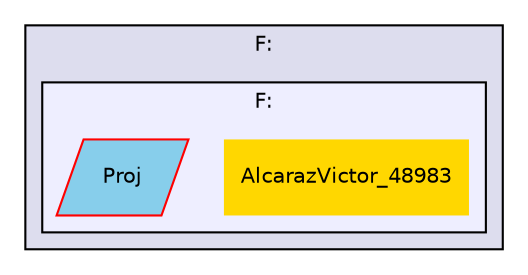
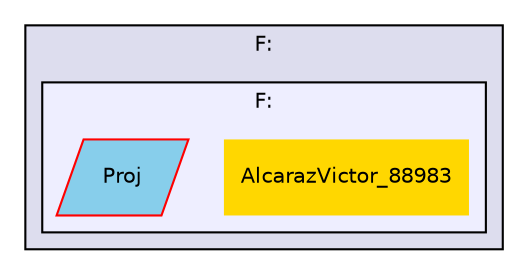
(346, 177) -> (346, 177)
